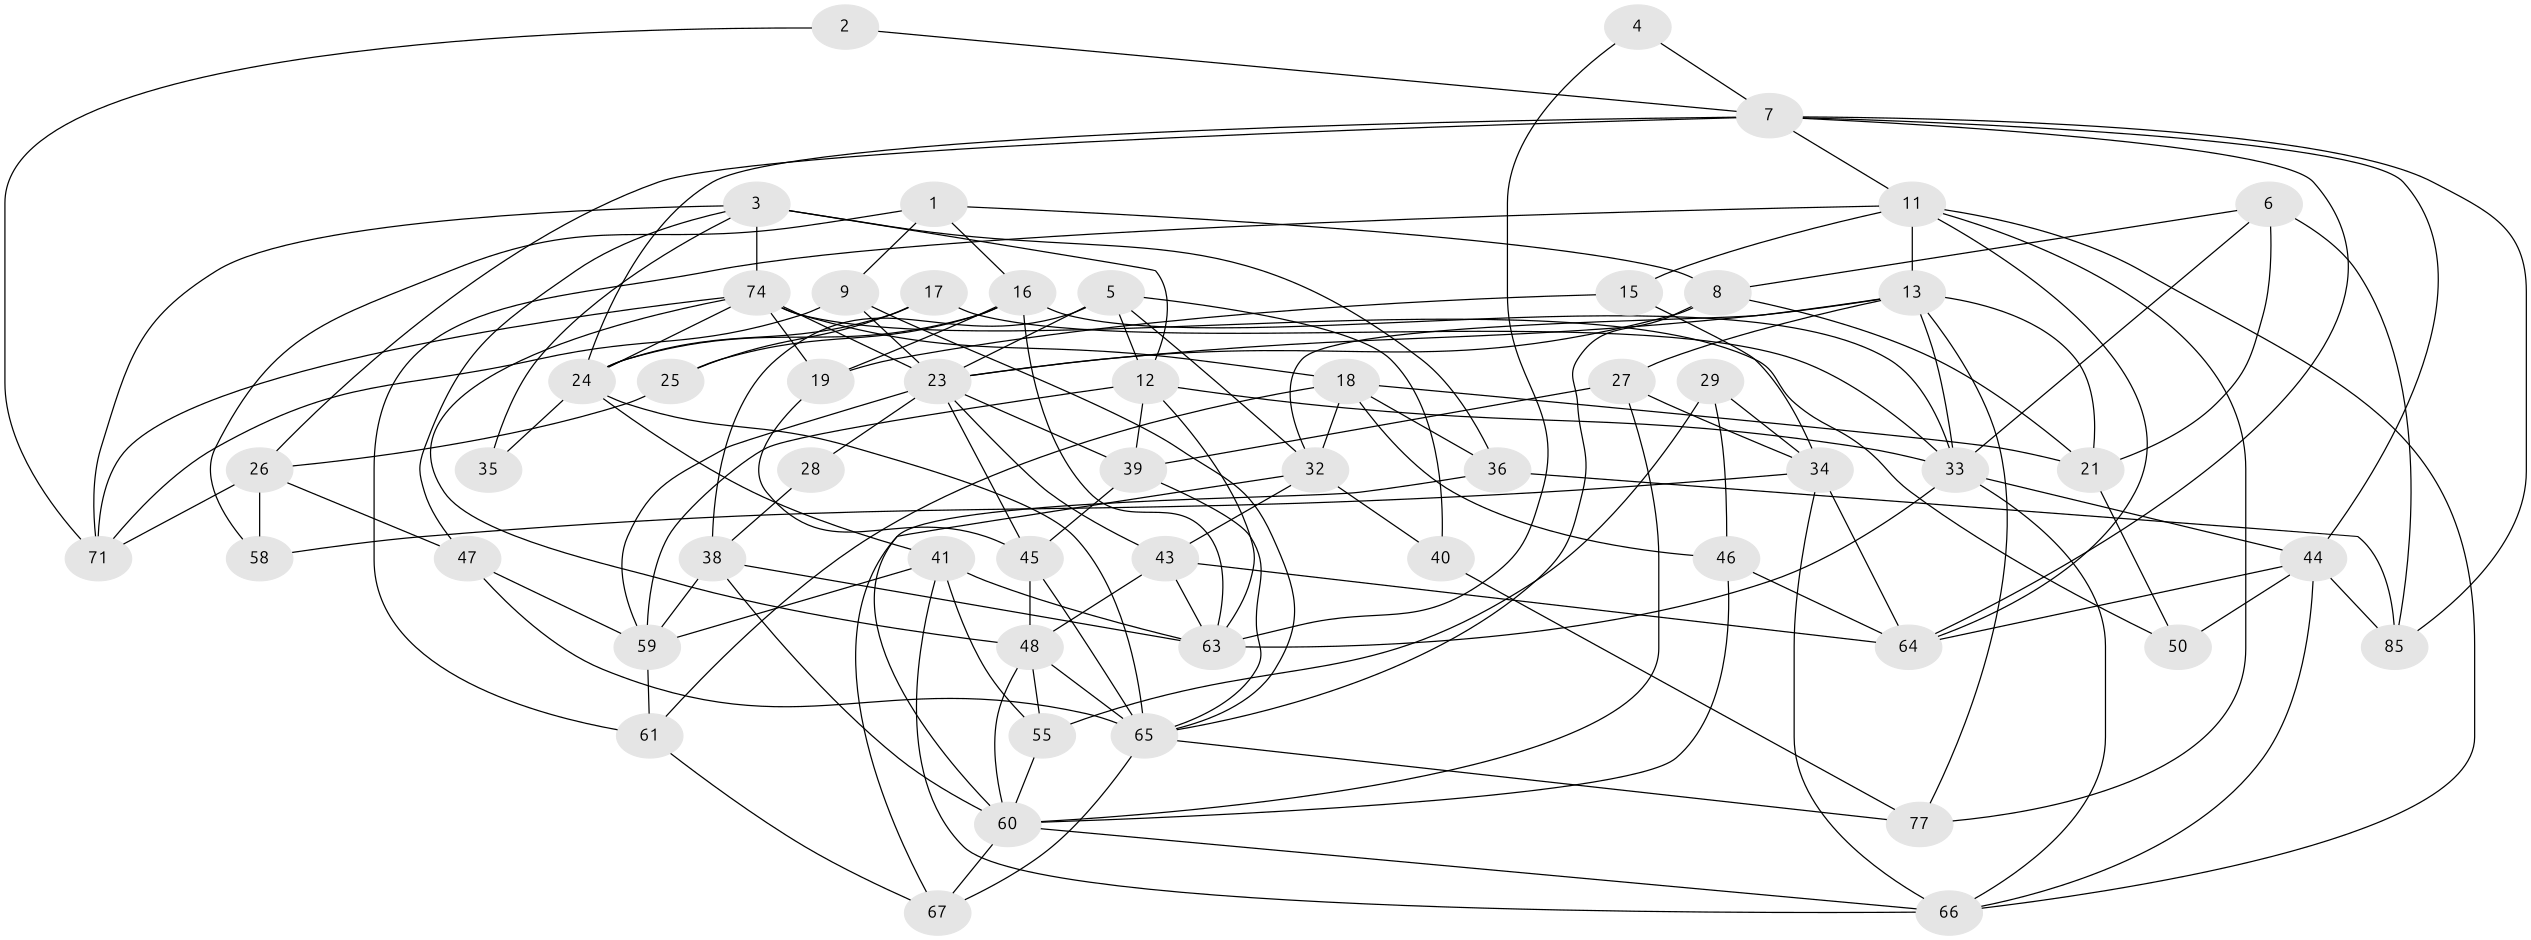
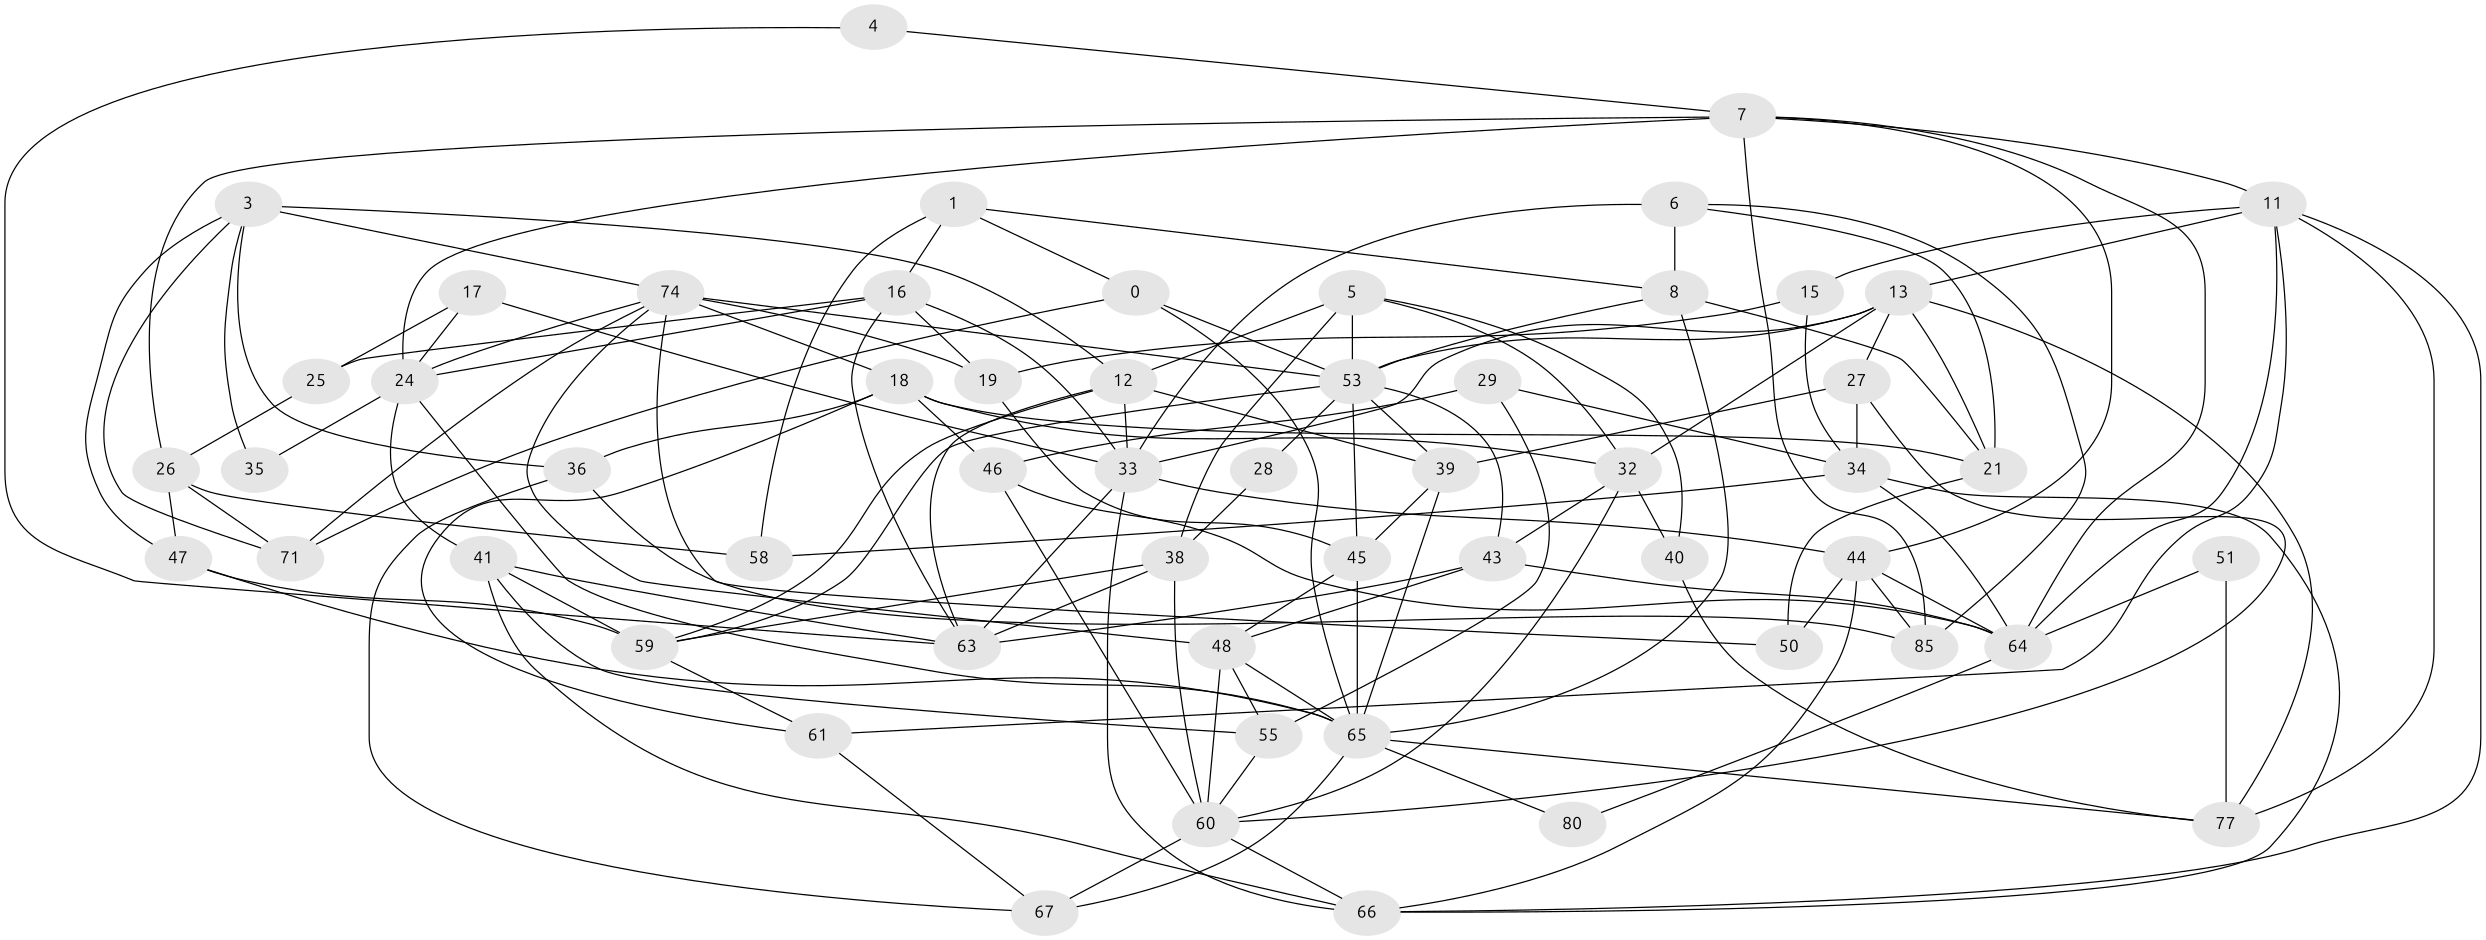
(845, 27) -> none
(845, 293) -> (1136, 293)
(938, 381) -> (1352, 381)
none -> (2226, 559)
none -> (1573, 824)
